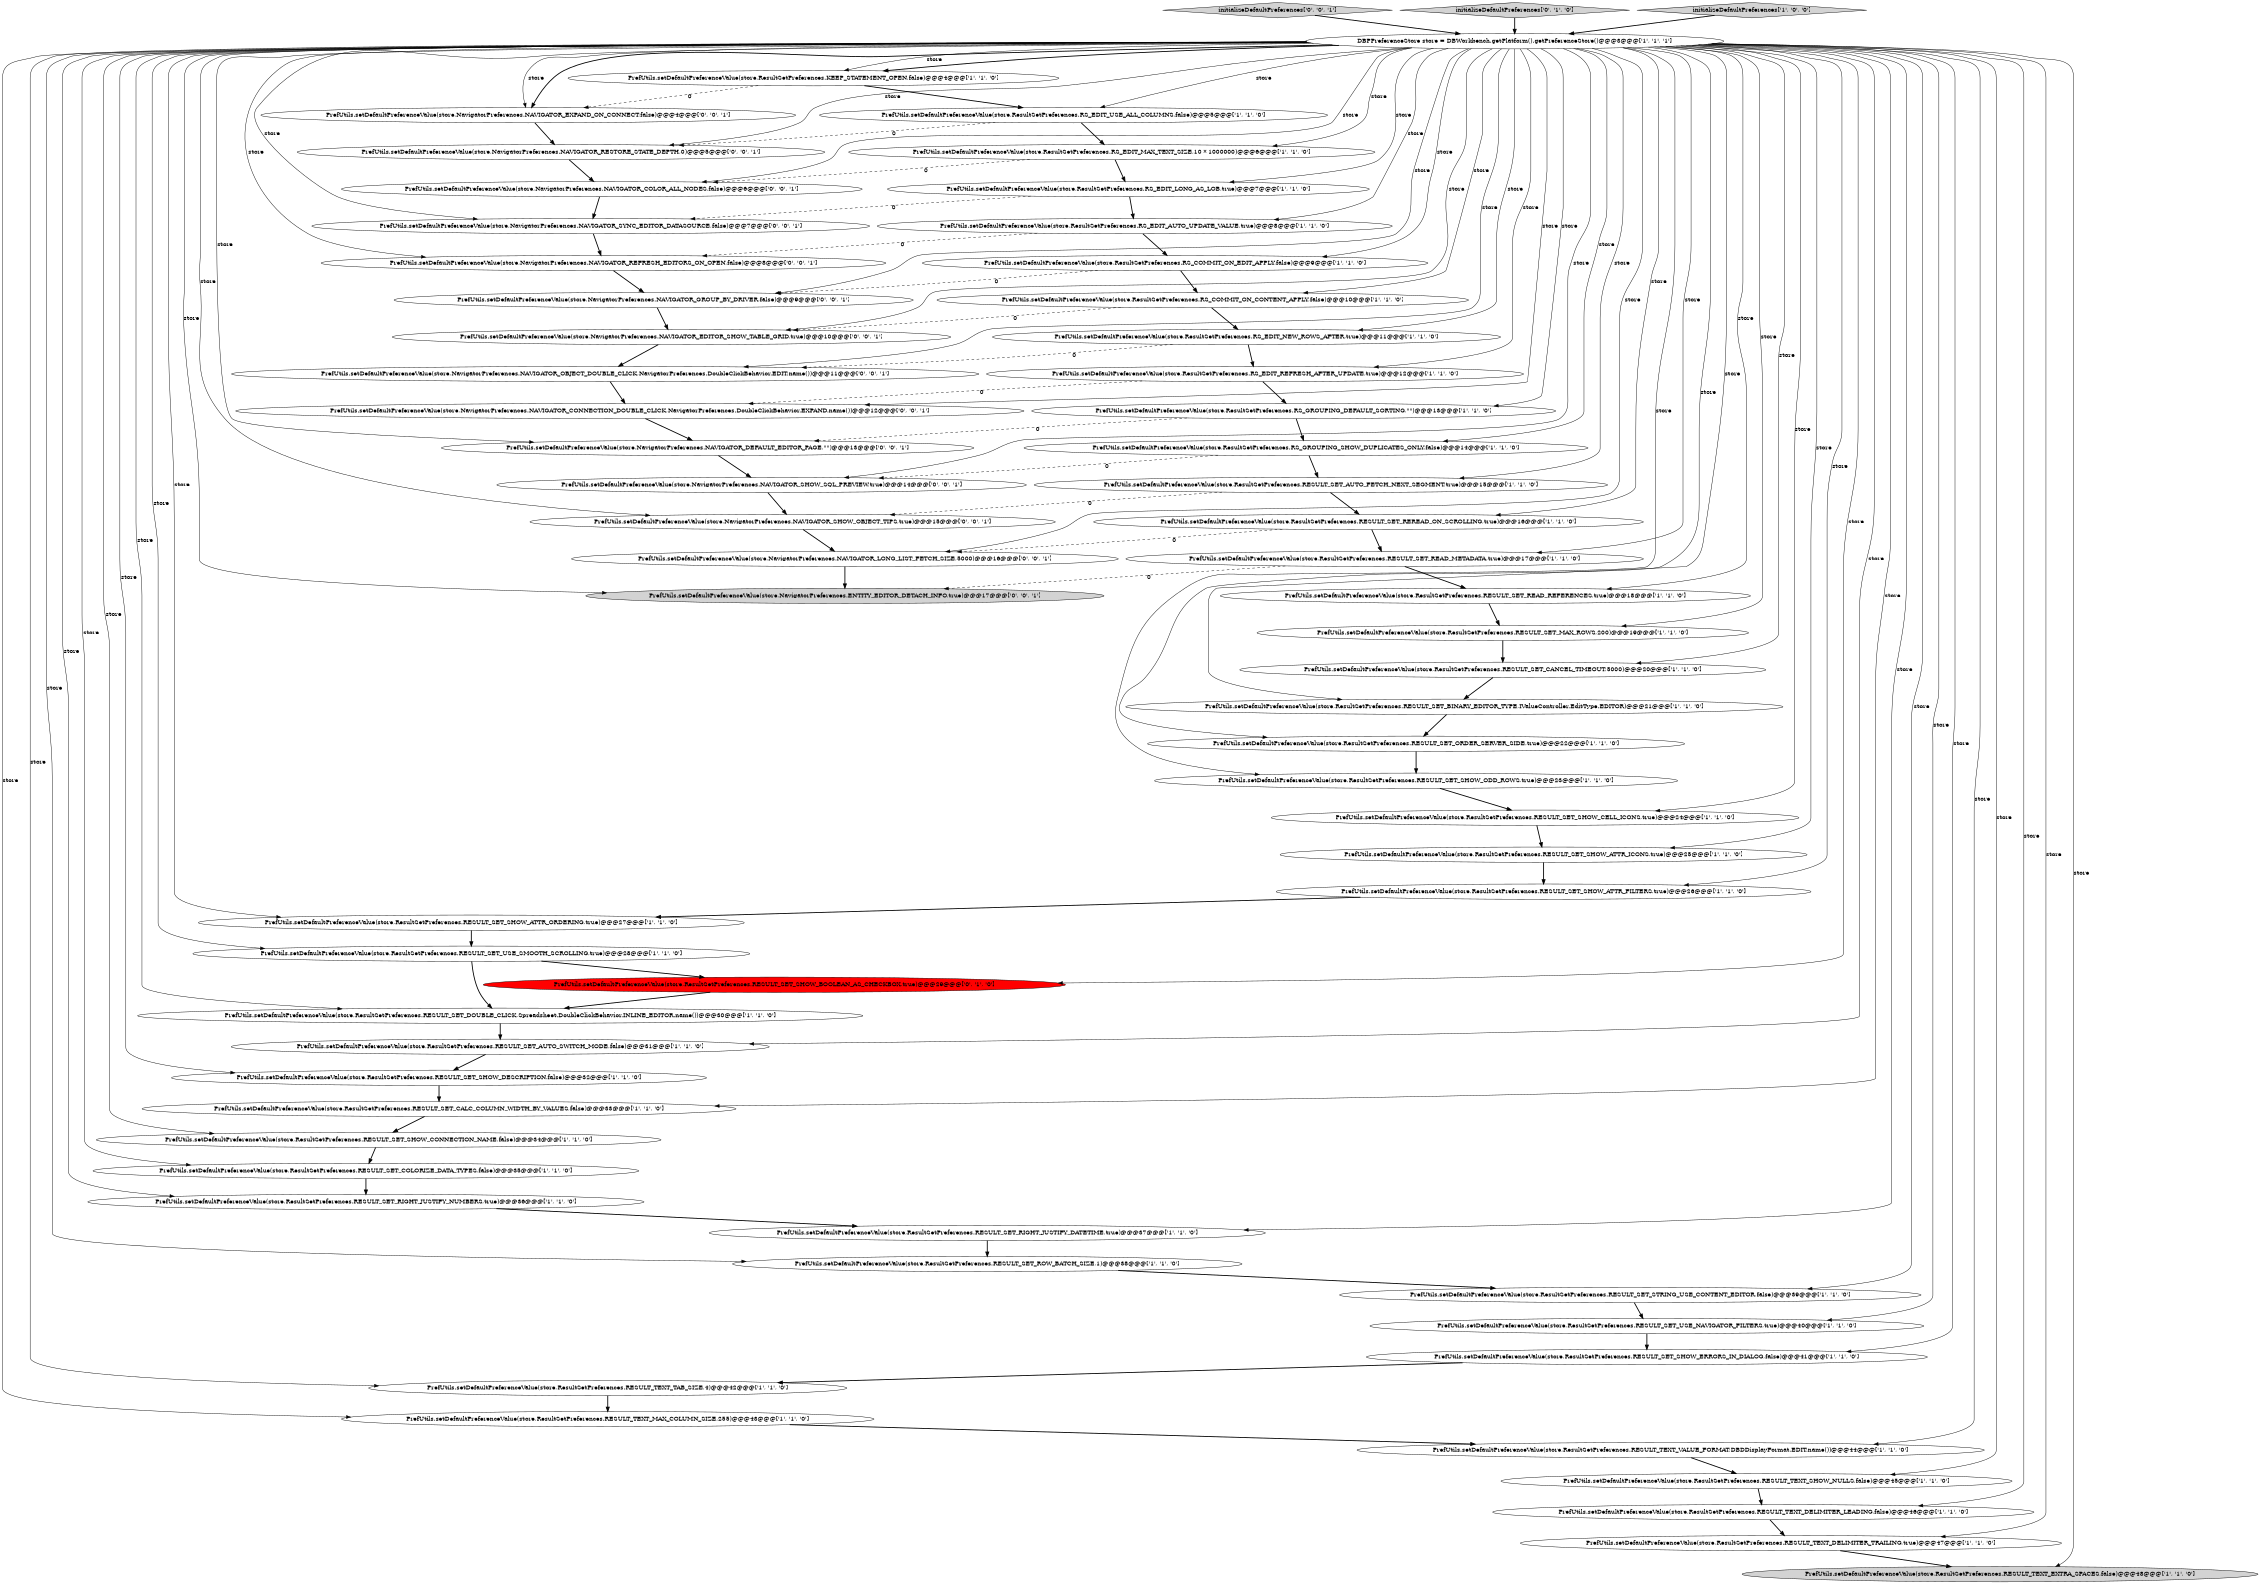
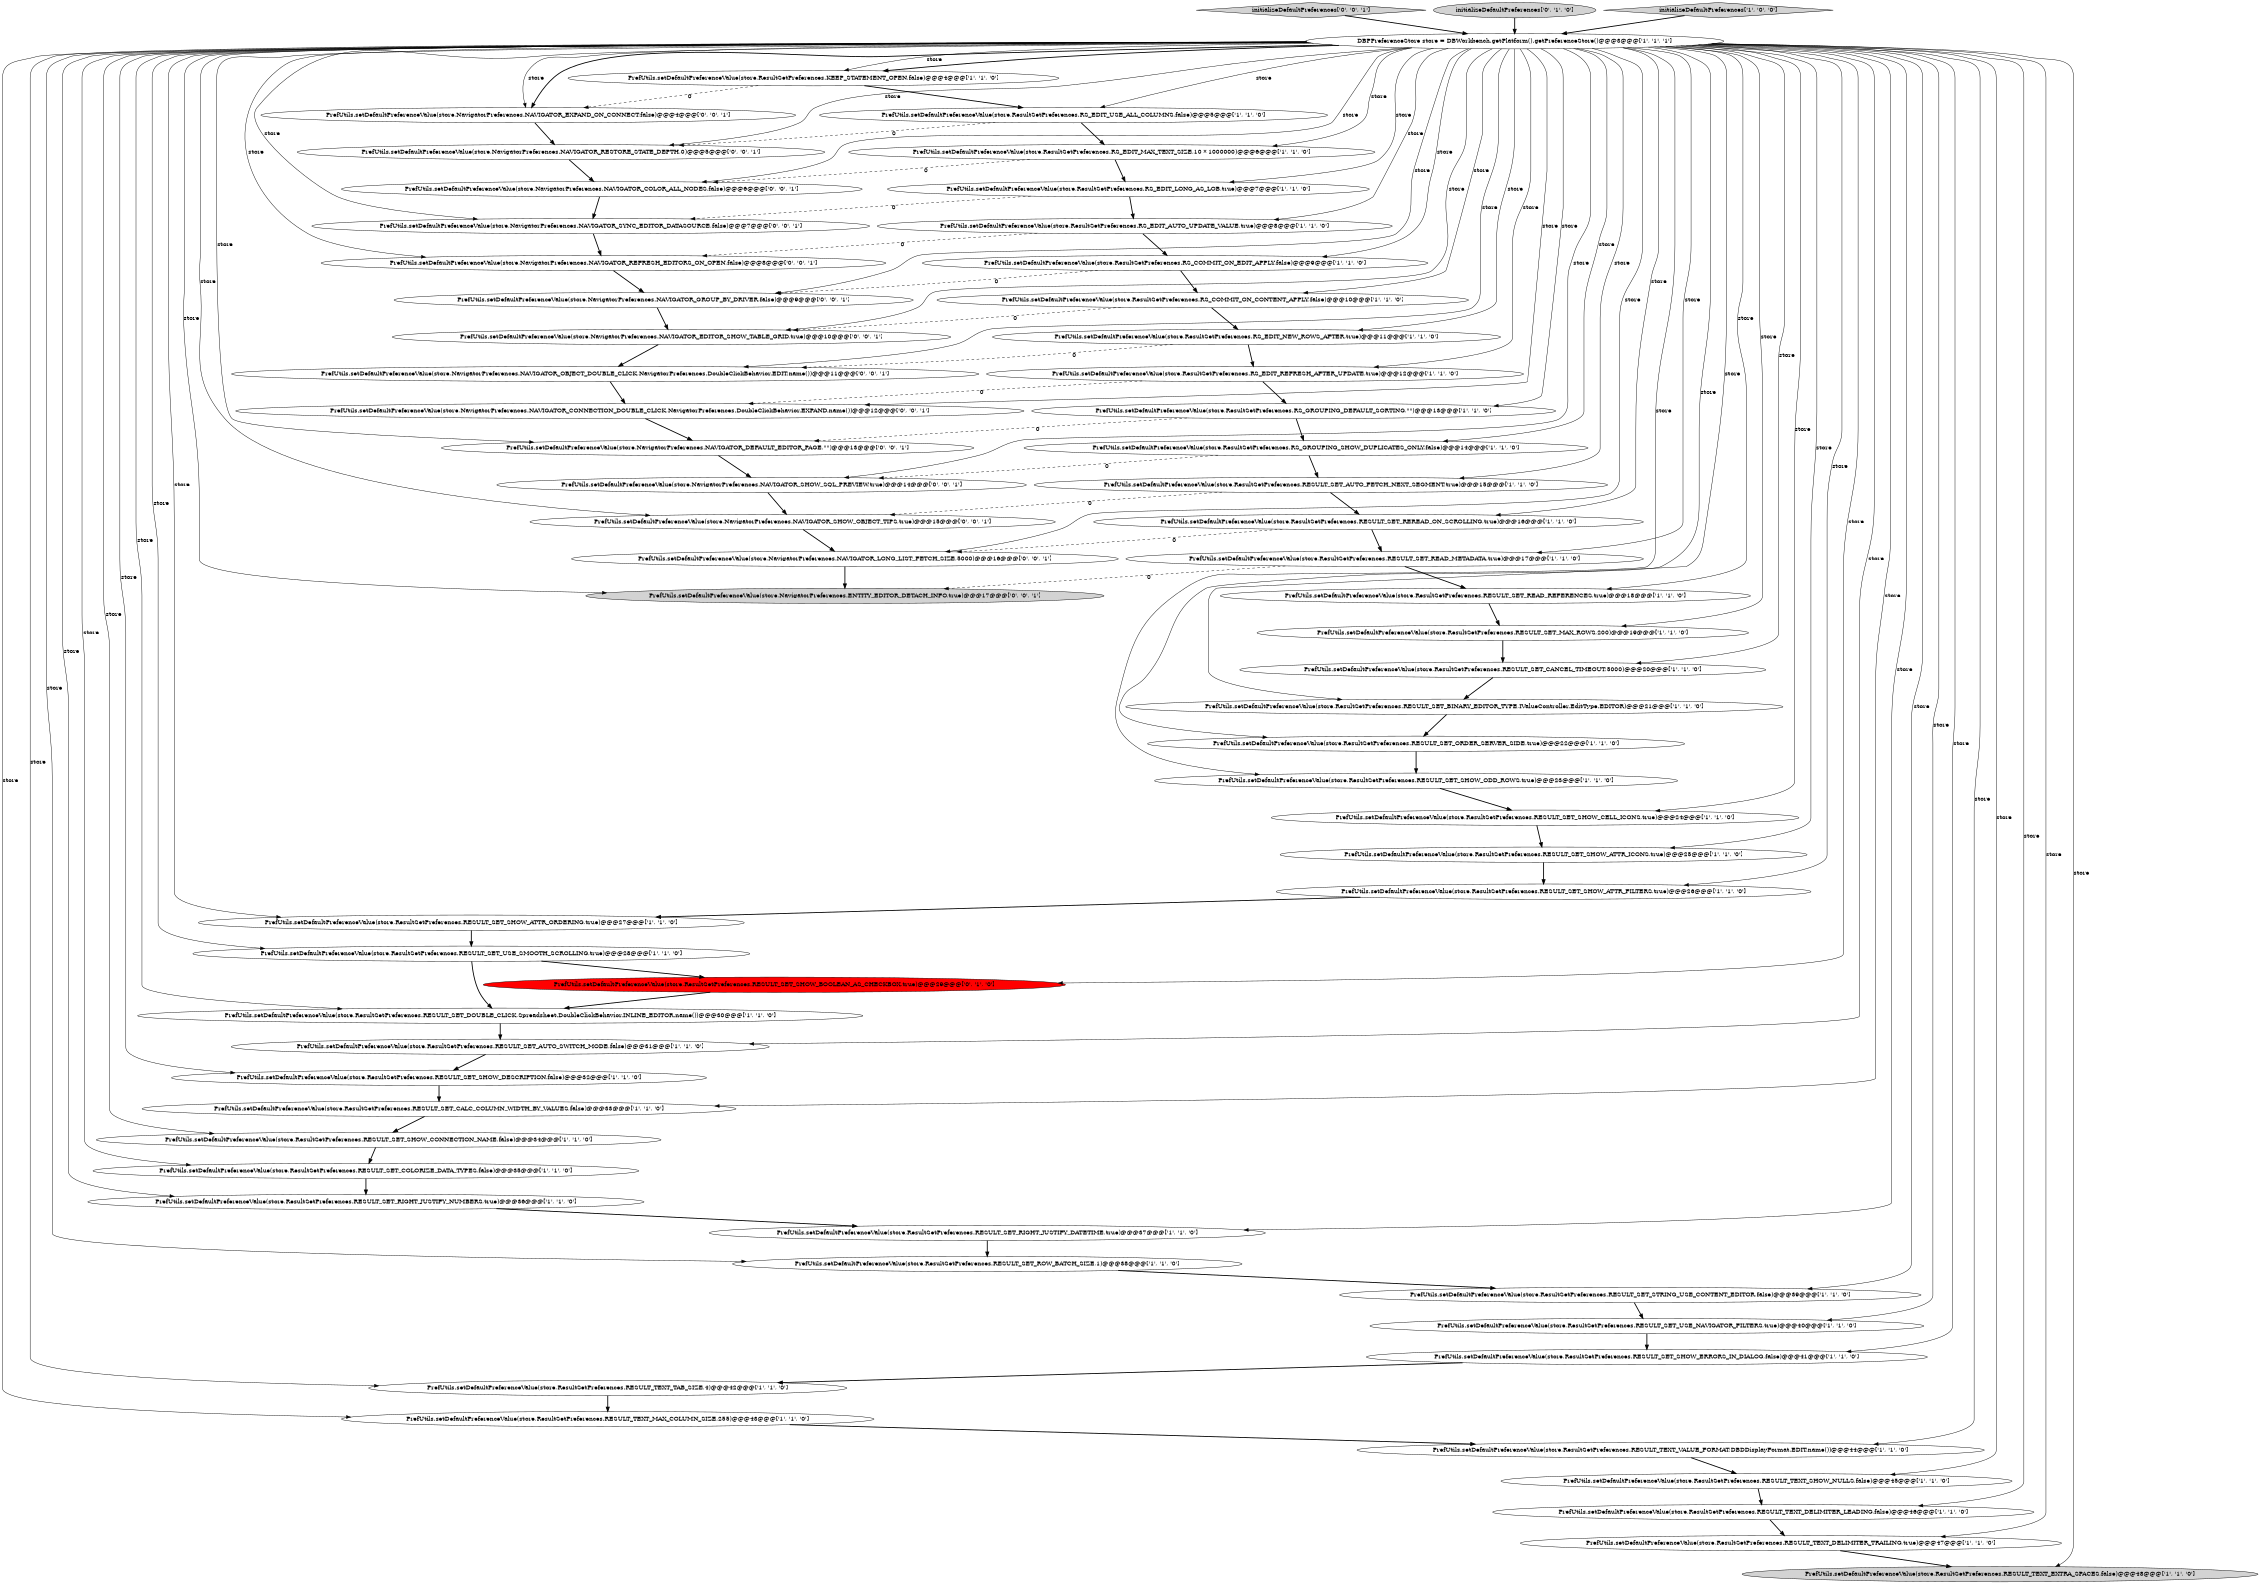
(1515, 10) -> (1515, 10)
